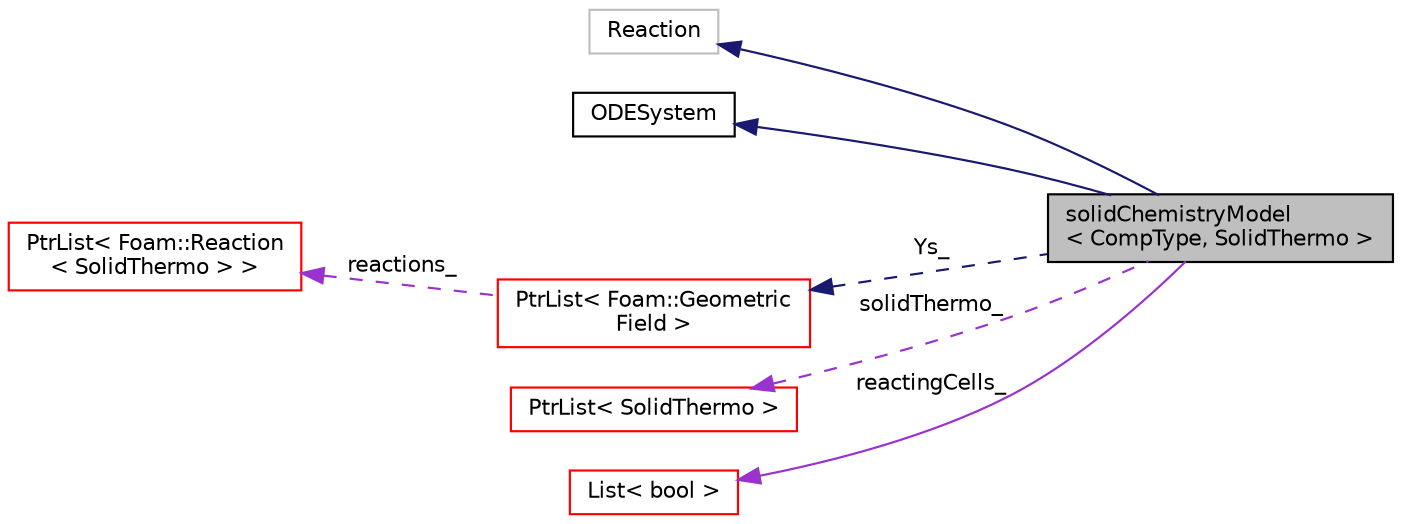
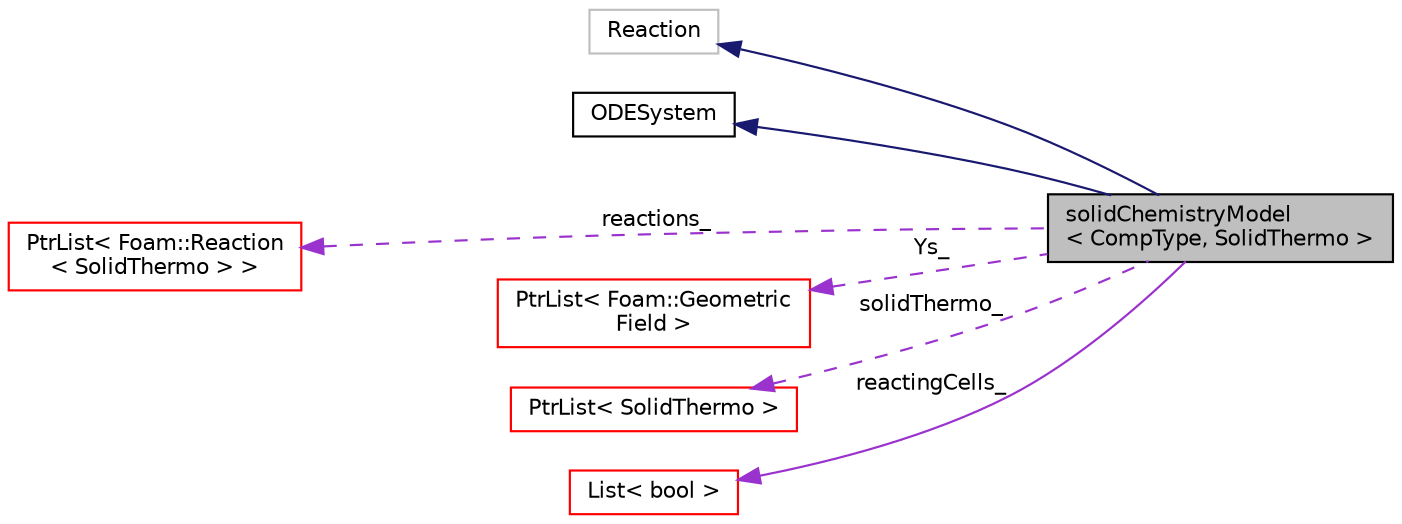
(940, 270) -> (940, 270)
(411, 286) -> (685, 233)
